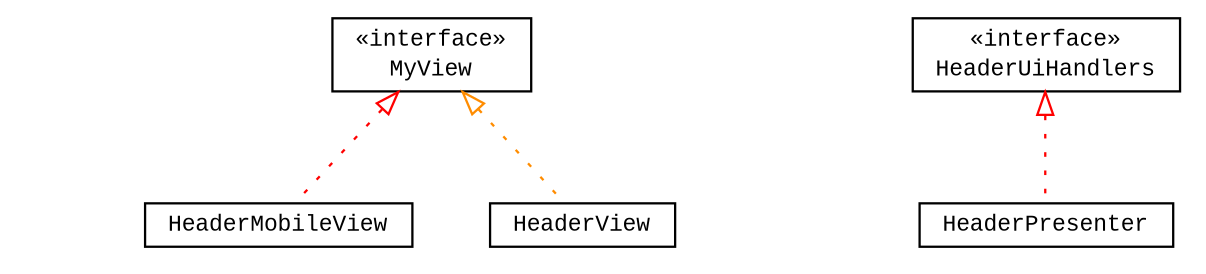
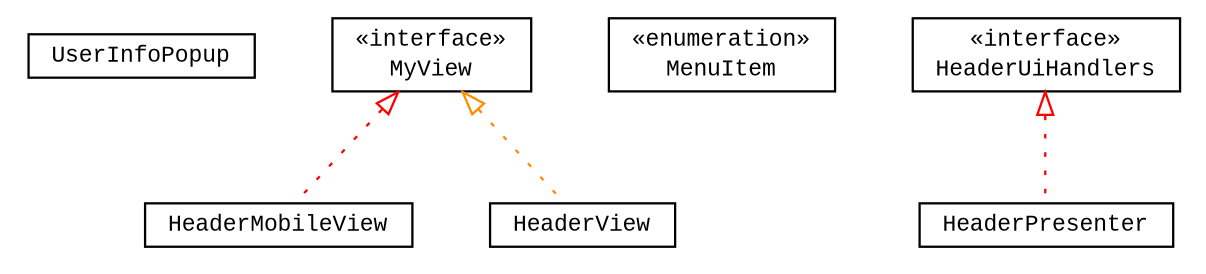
none -> (141, 55)
none -> (721, 55)
